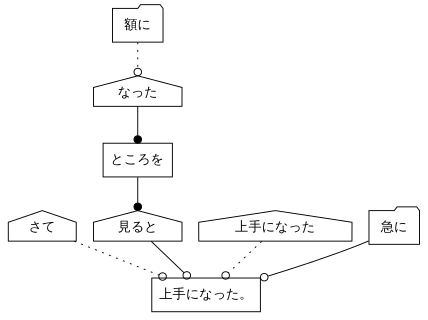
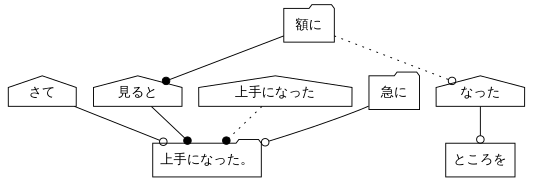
(138, 121) -> (480, 121)
(138, 190) -> (227, 58)
(168, 257) -> (168, 122)
(245, 257) -> (245, 122)
(117, 258) -> (117, 123)
(206, 295) -> (207, 160)
